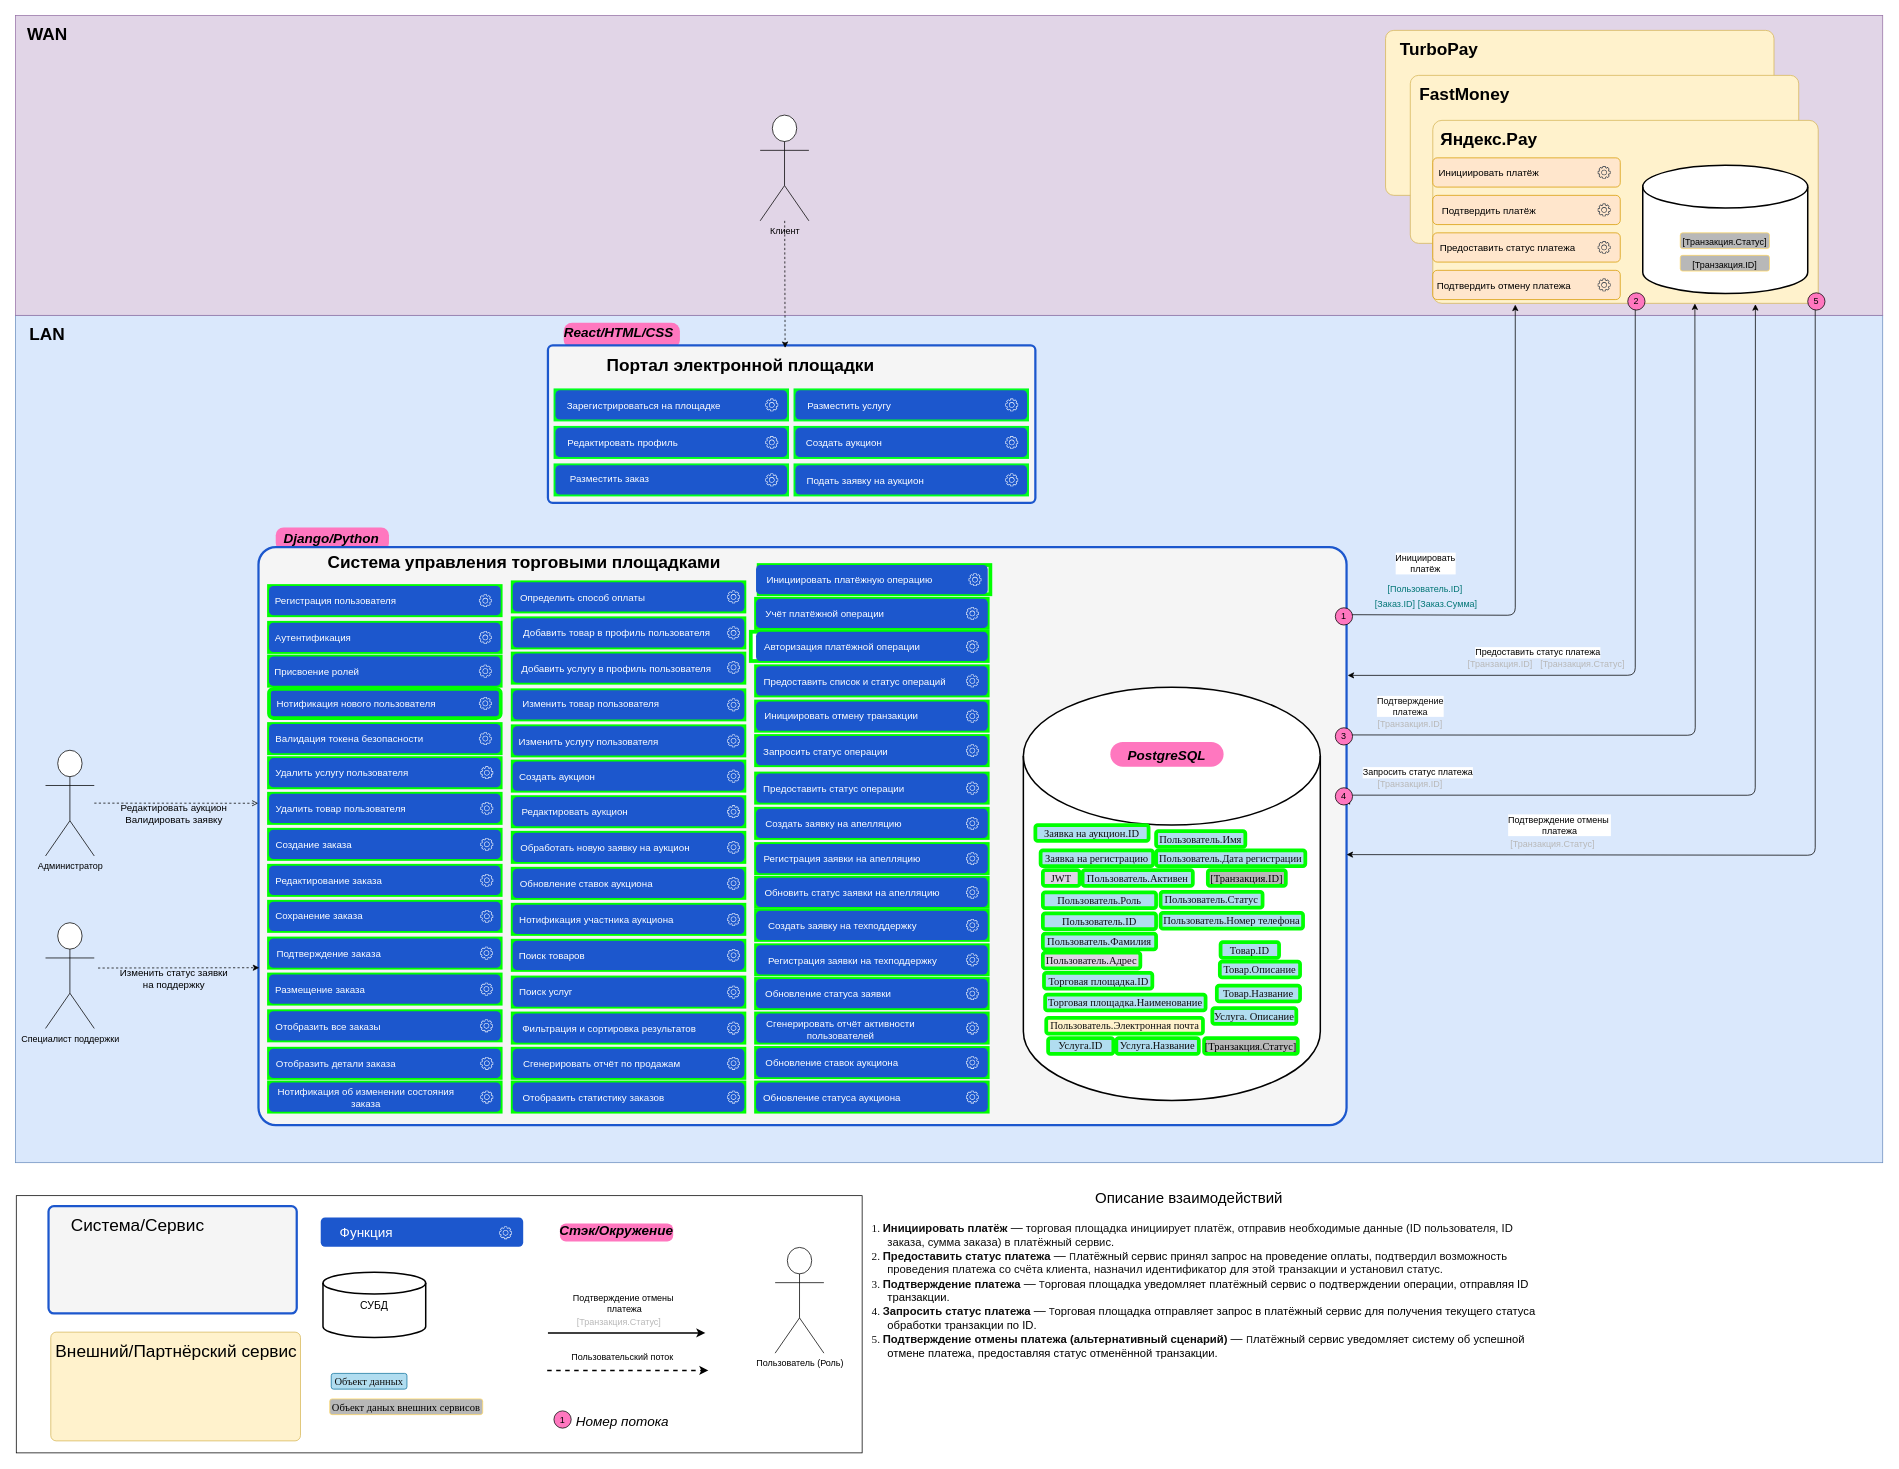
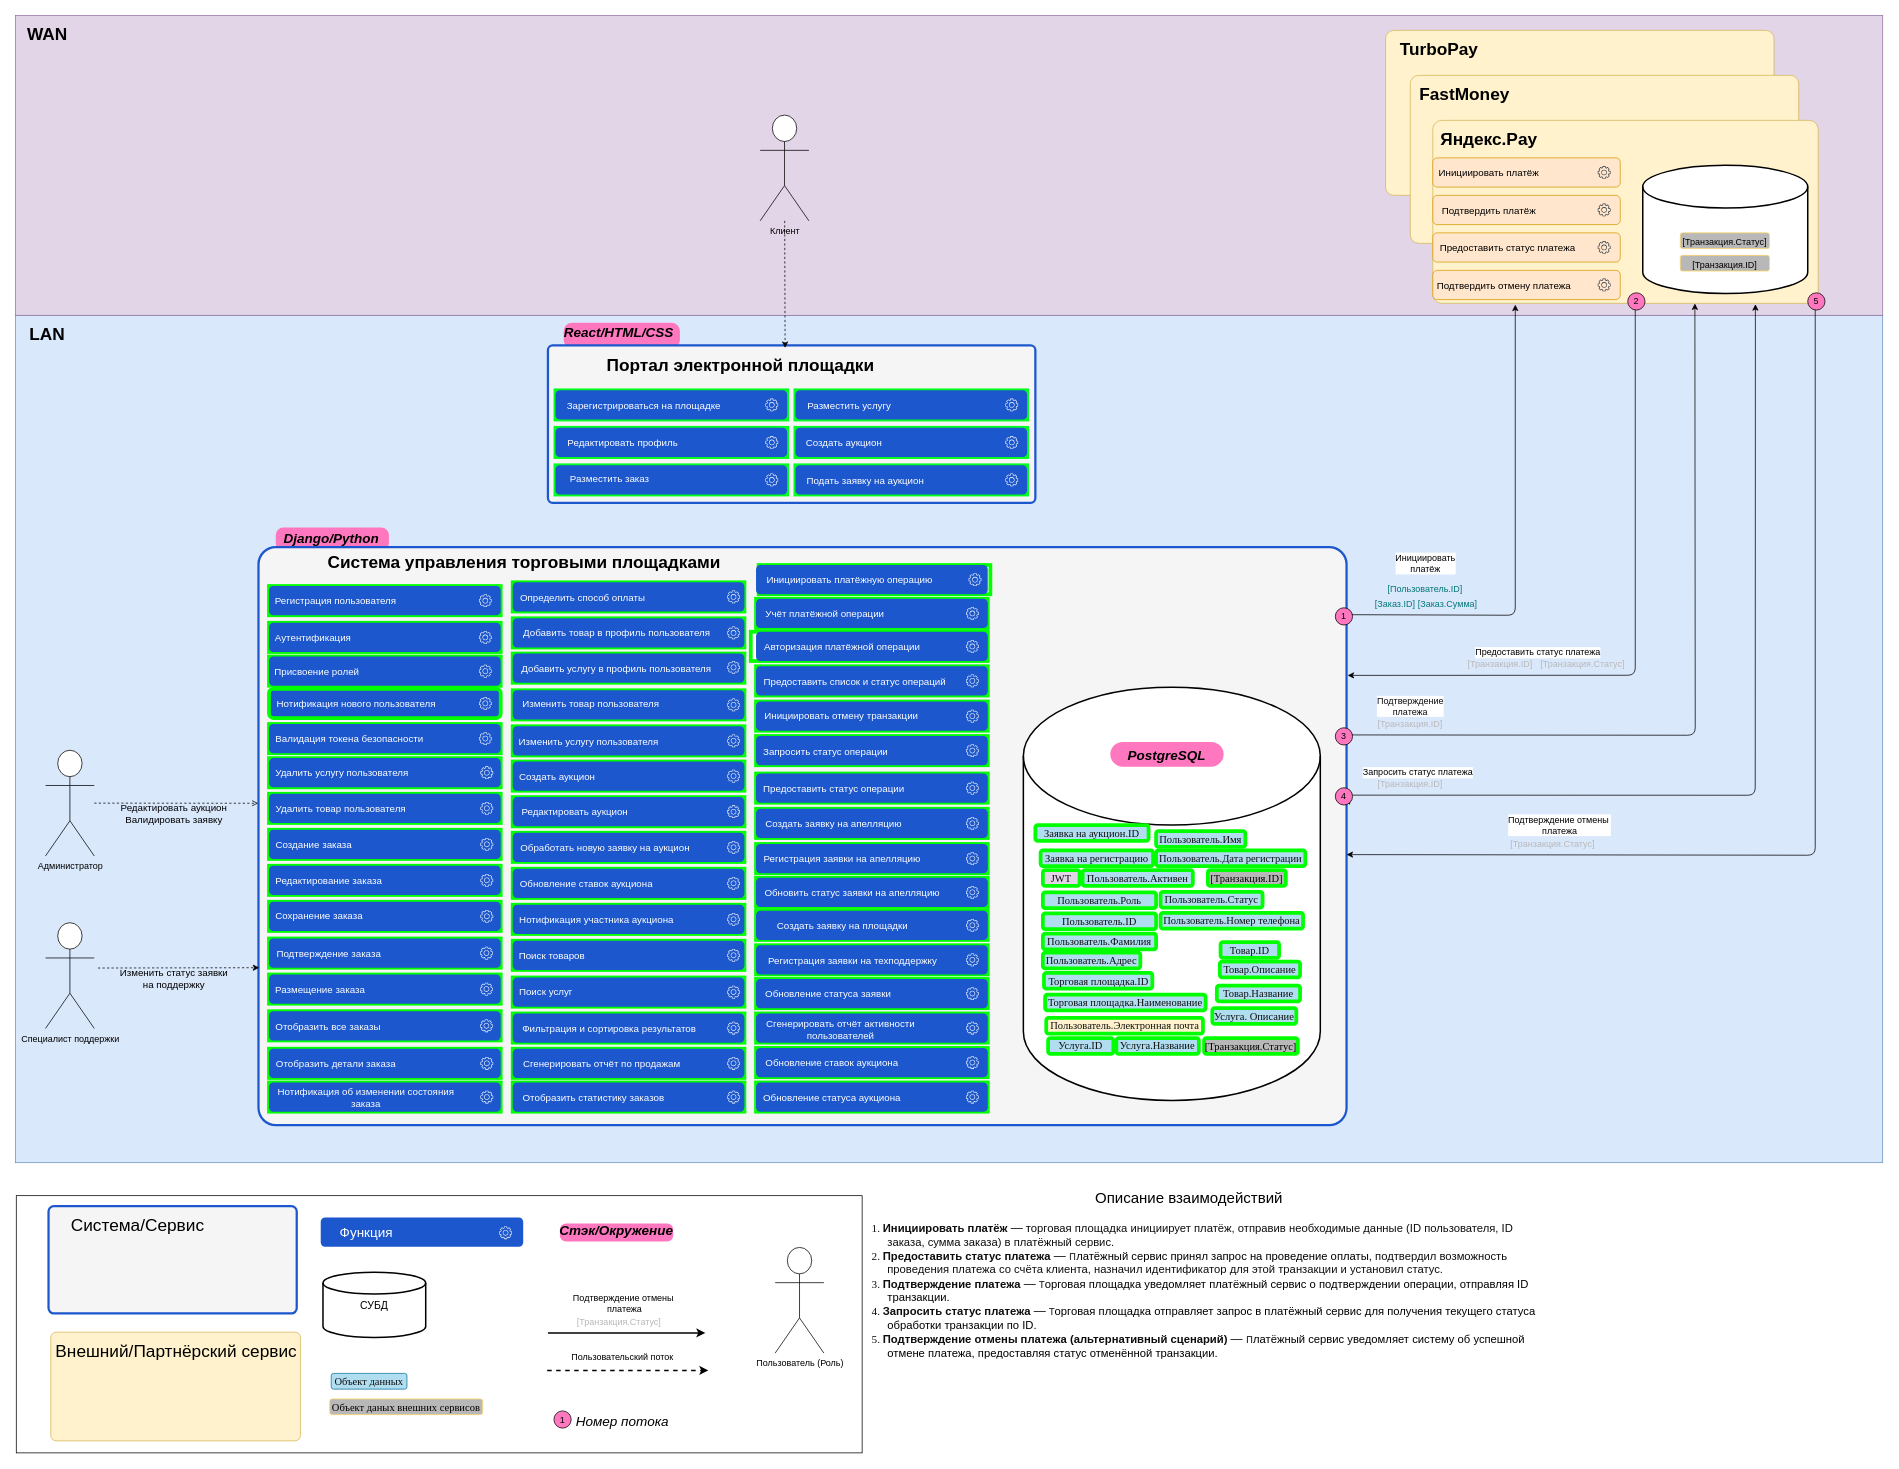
(843, 926) -> (843, 926)
(1092, 961) -> (1092, 961)
